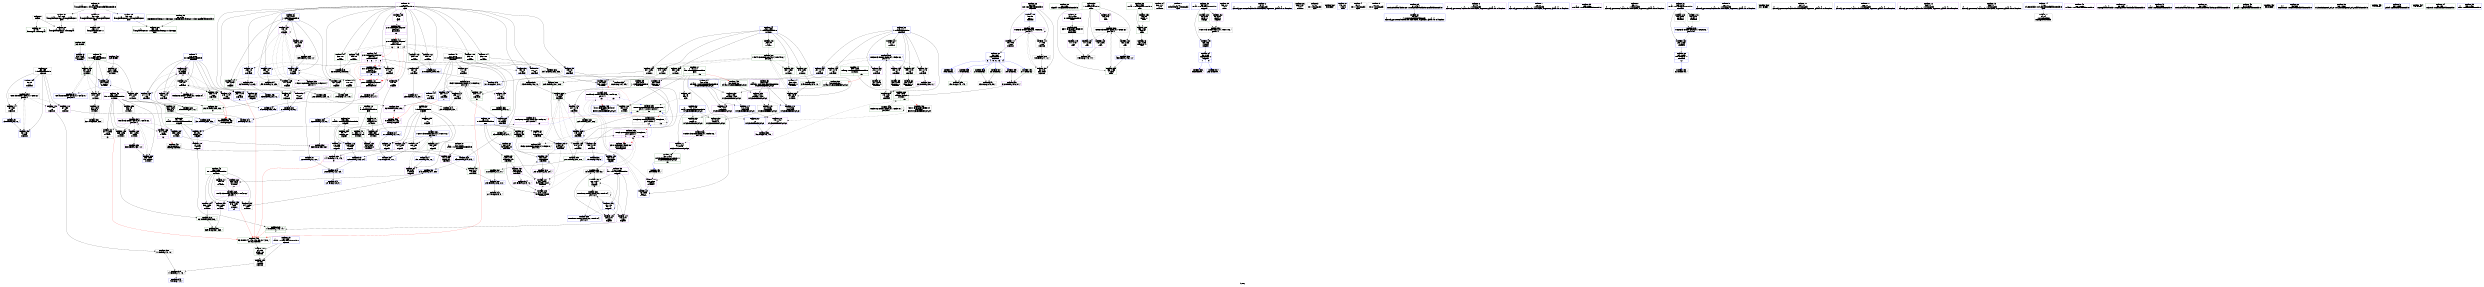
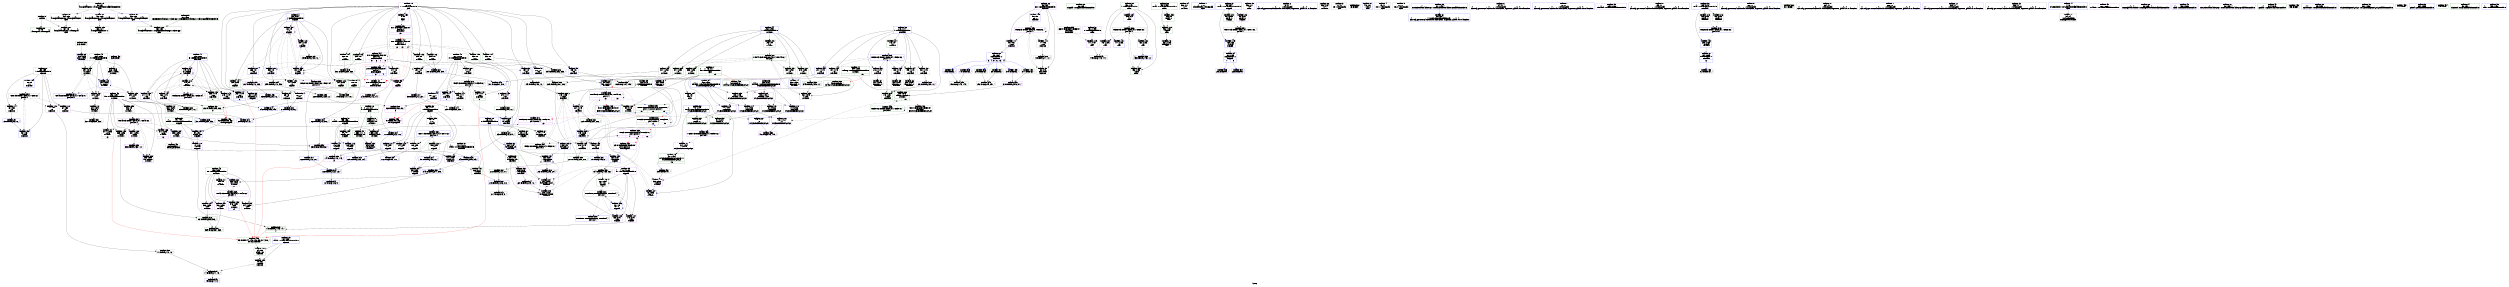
(1072, 23) -> (1092, 36)
(485, 123) -> (489, 123)
